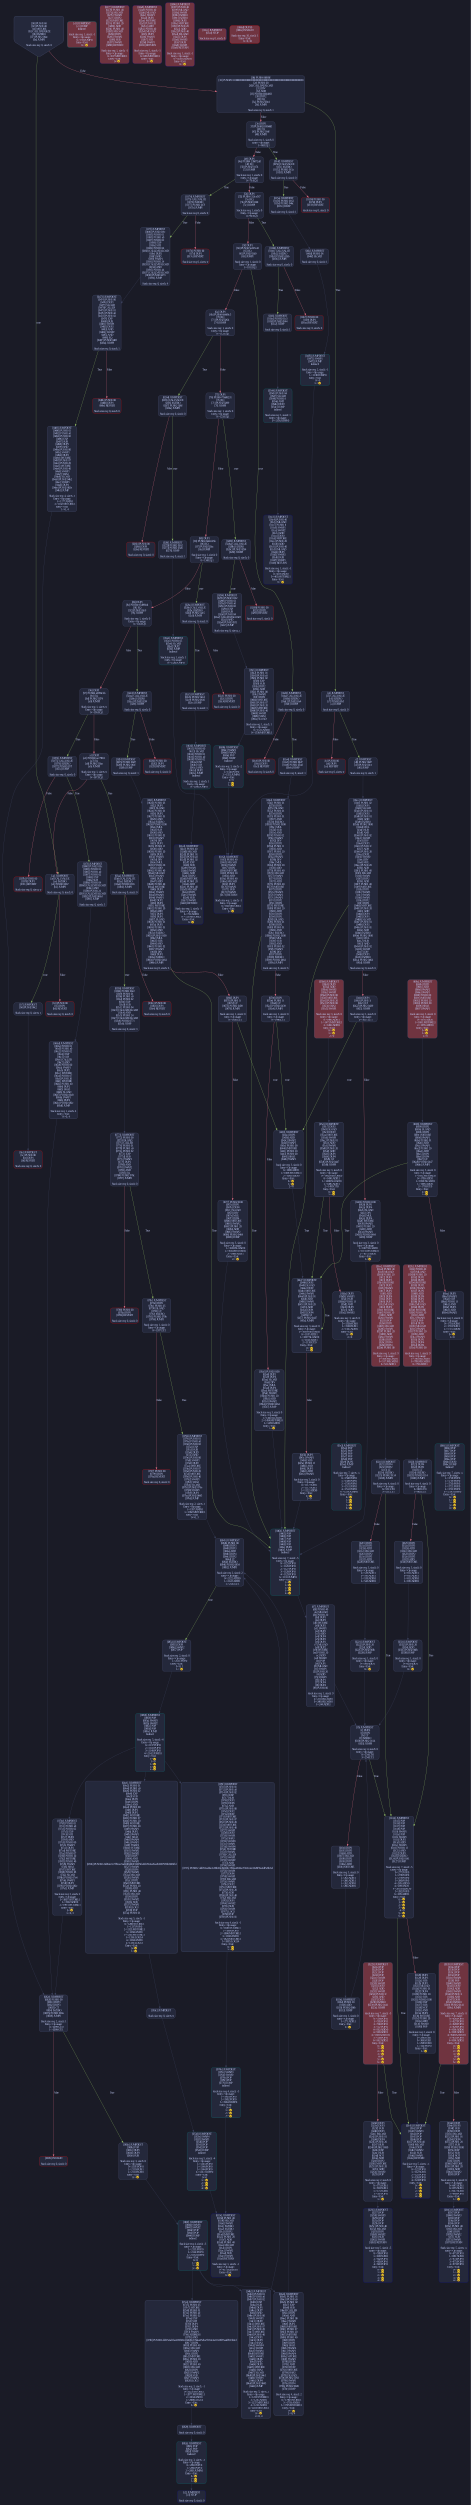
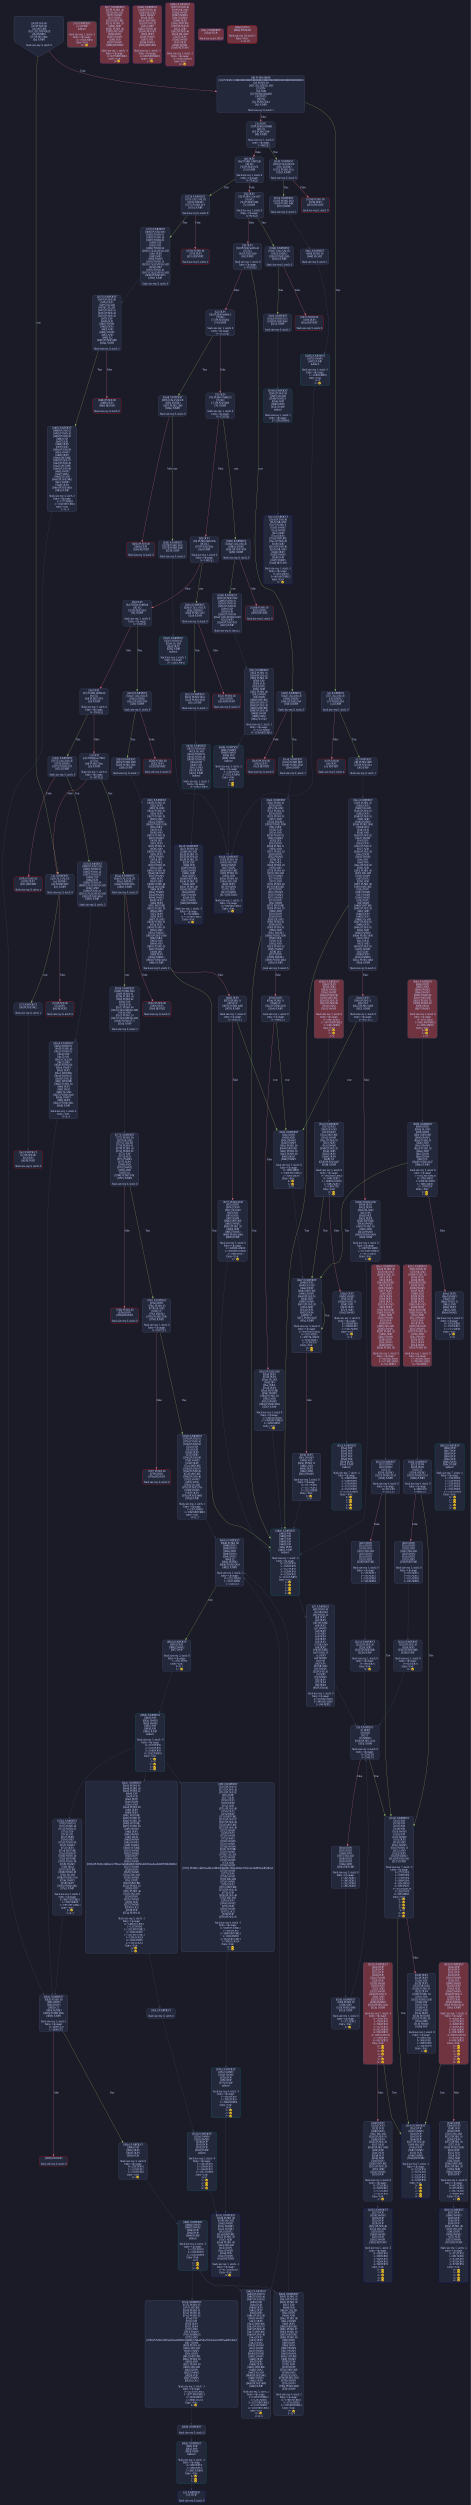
(212, 34) -> (211, 34)
